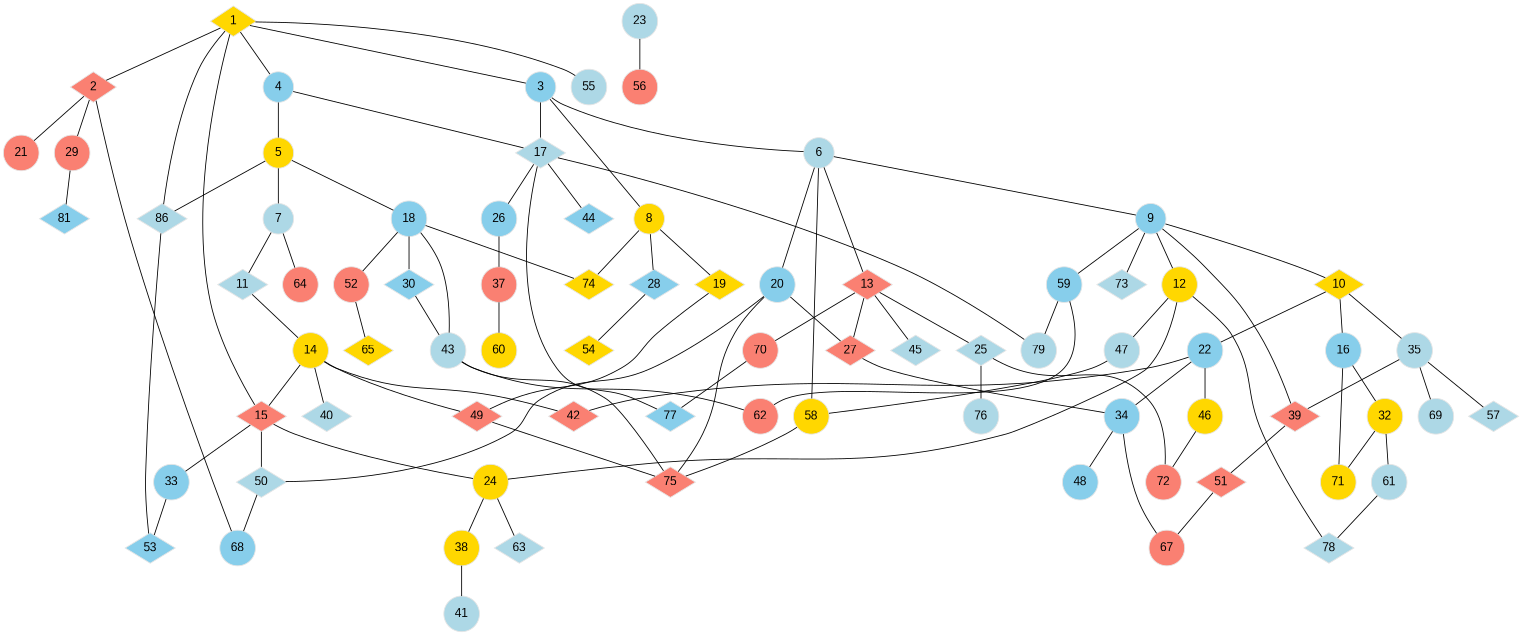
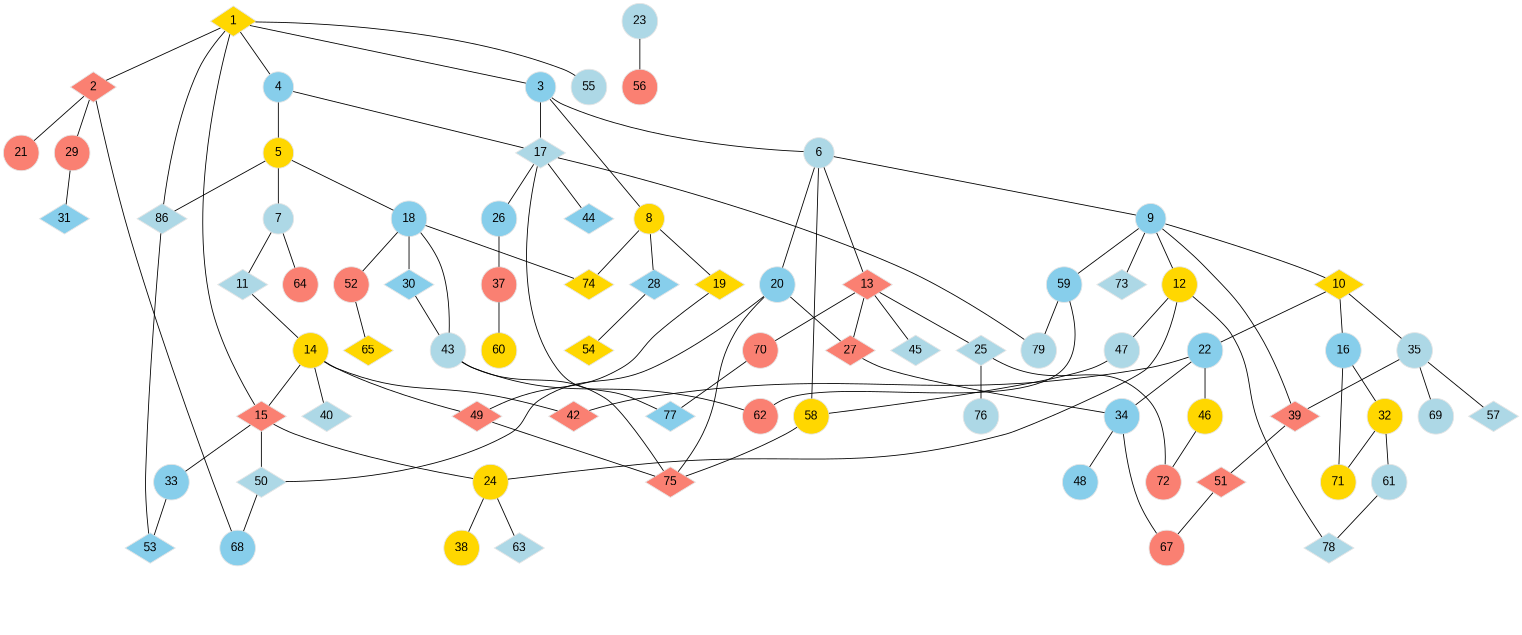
(64, 219) -> (64, 219)
(462, 614) -> none
